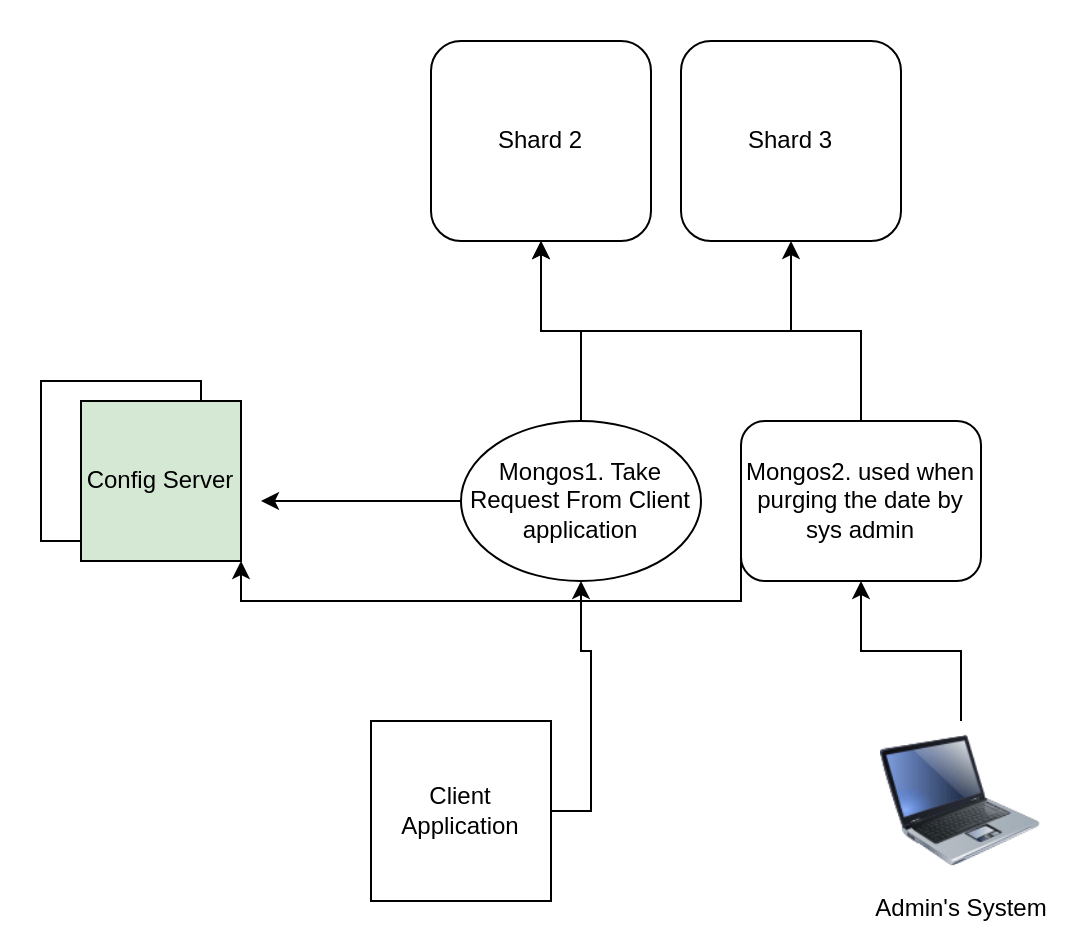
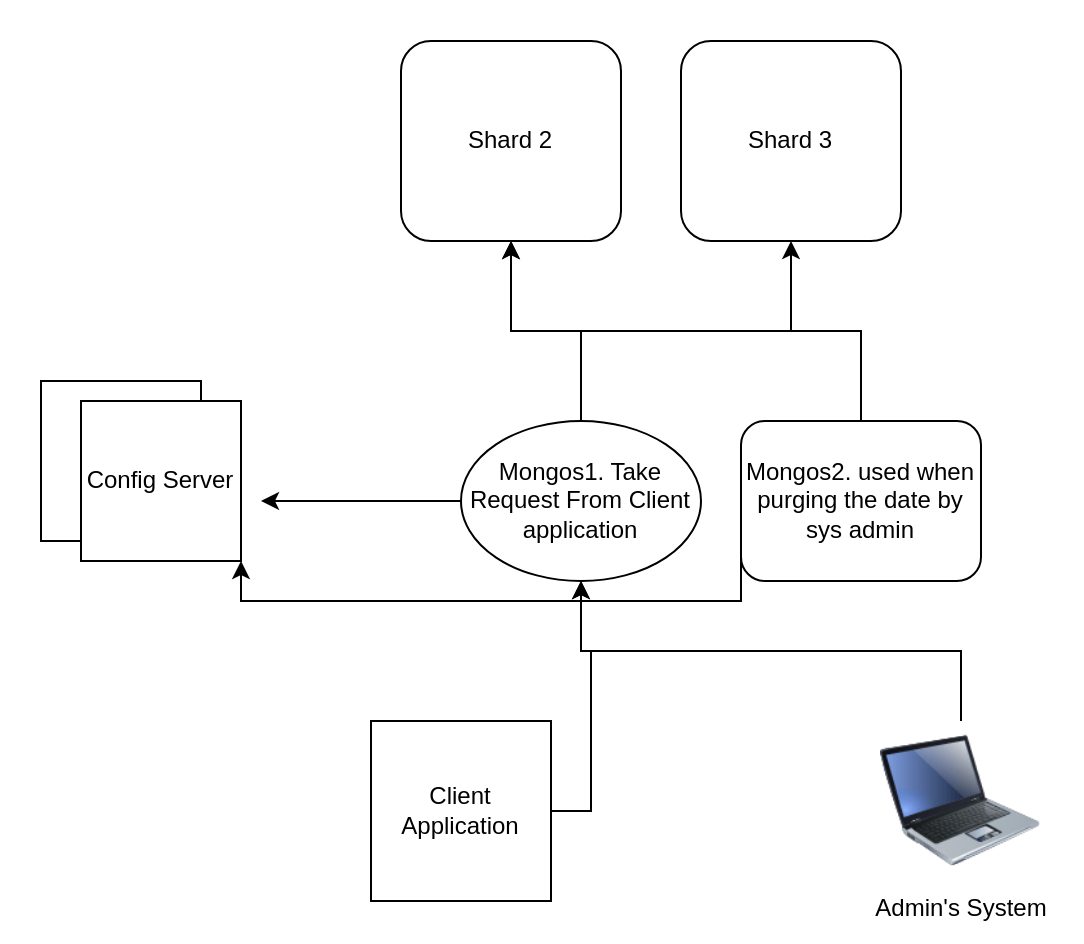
(541, 141) -> (511, 141)
(161, 481) -> (161, 481)
(861, 624) -> (729, 651)
